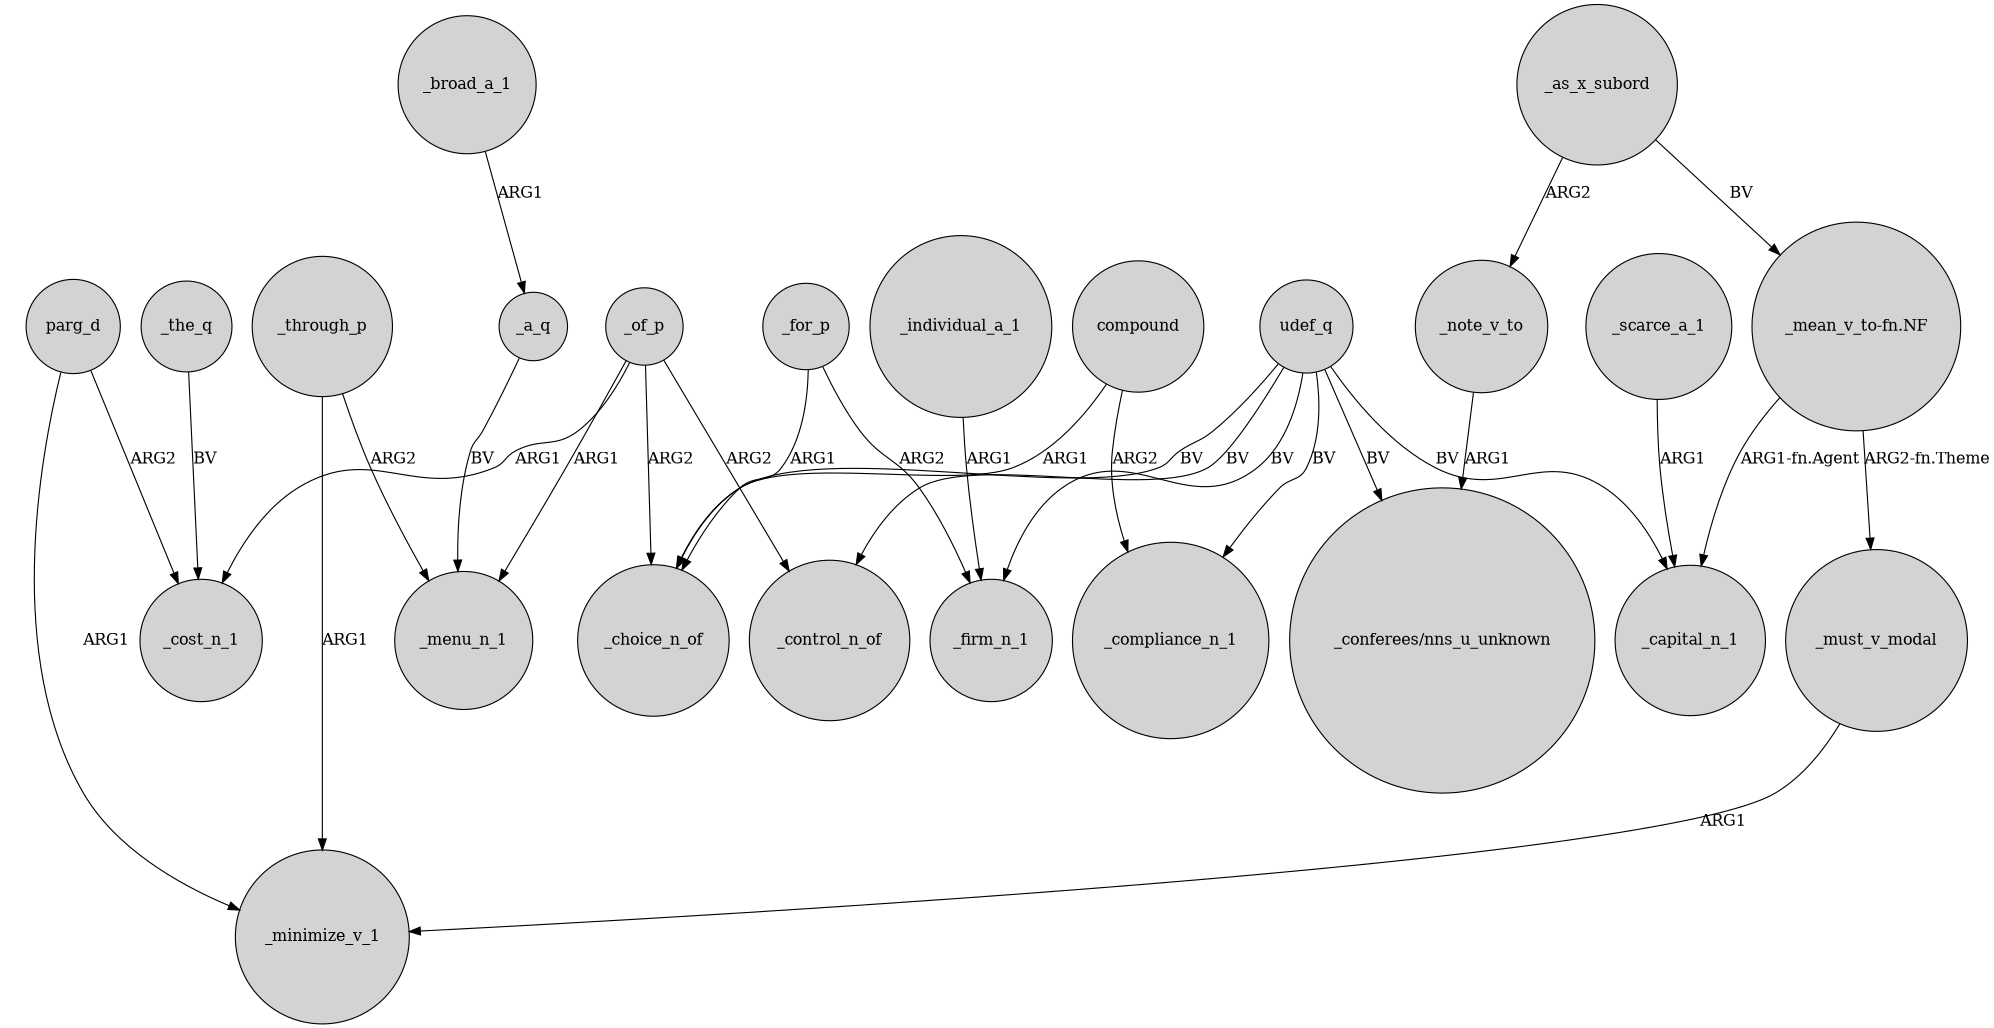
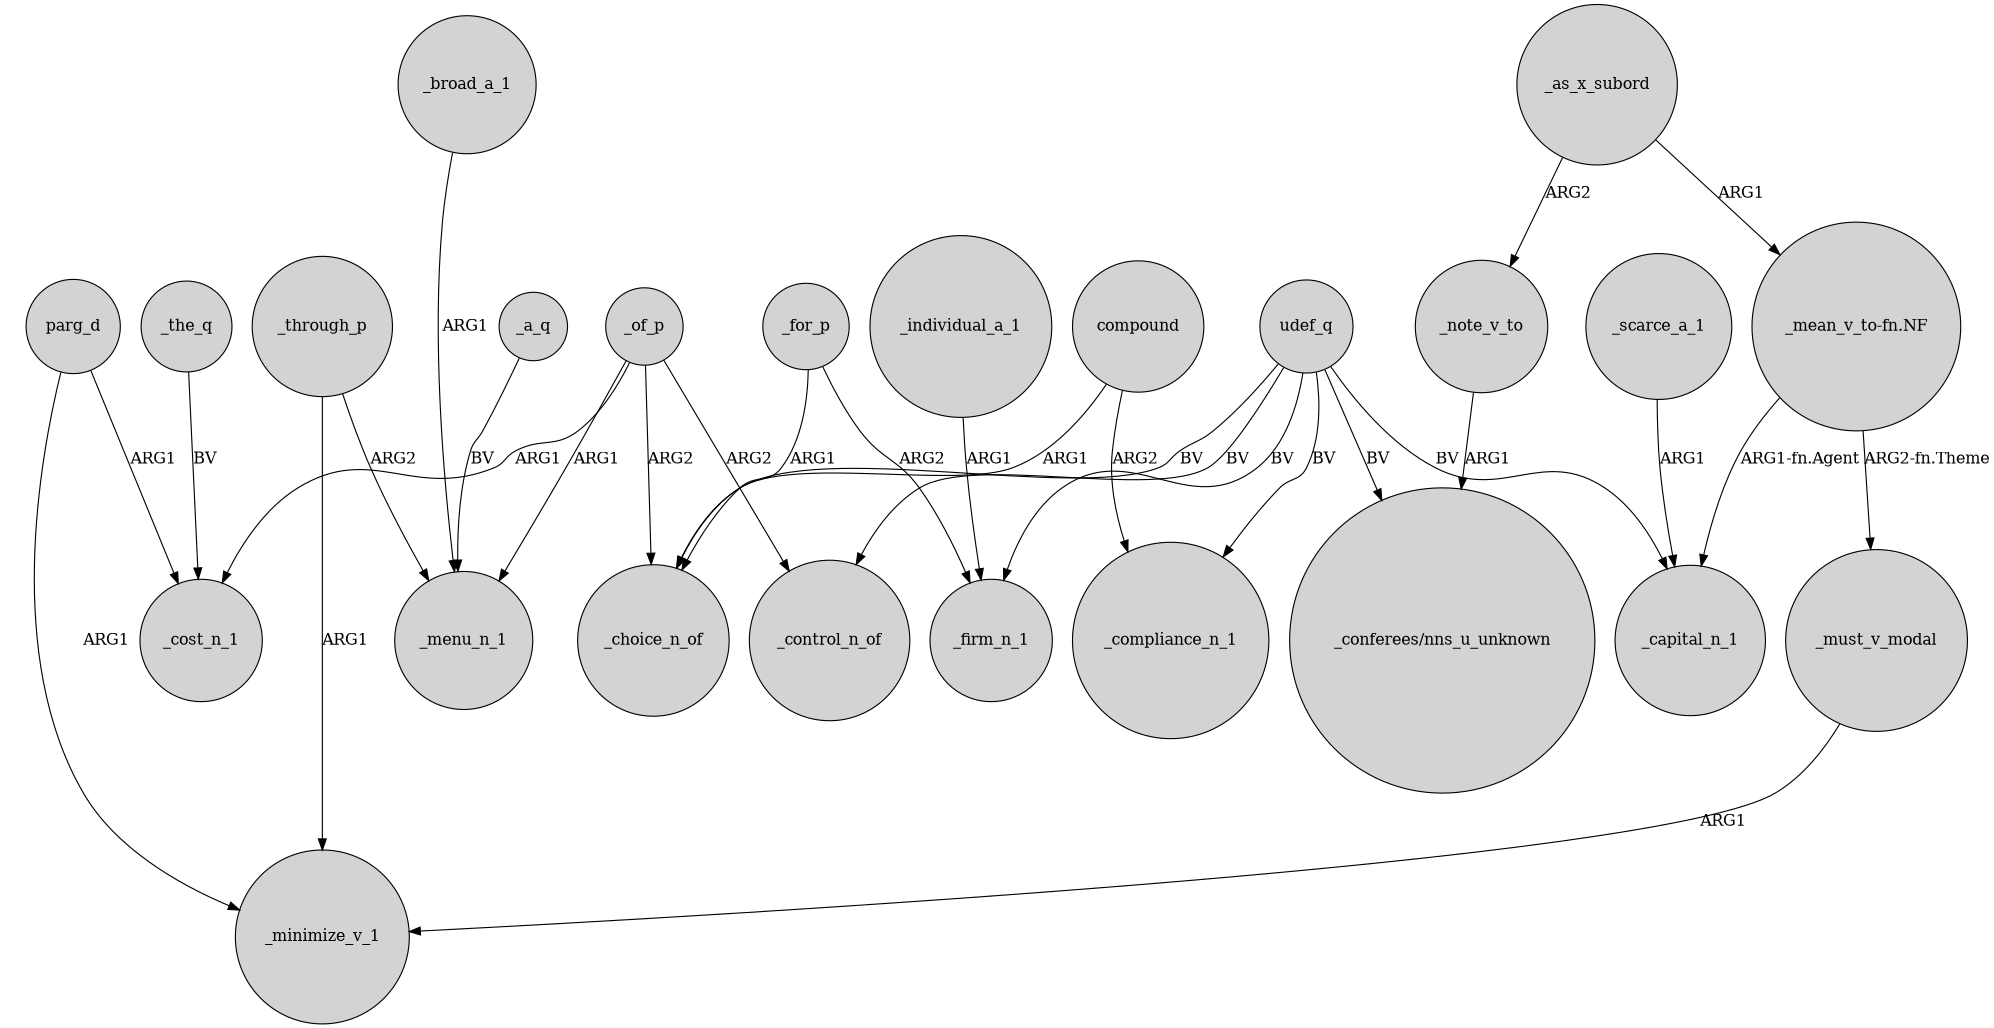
(1741, 194) -> (1741, 194)
(503, 217) -> (439, 356)
(153, 459) -> (153, 459)
